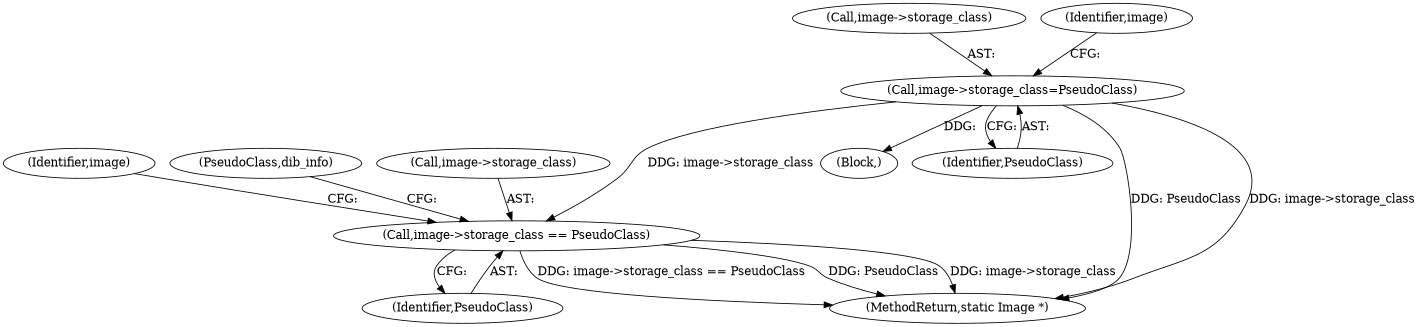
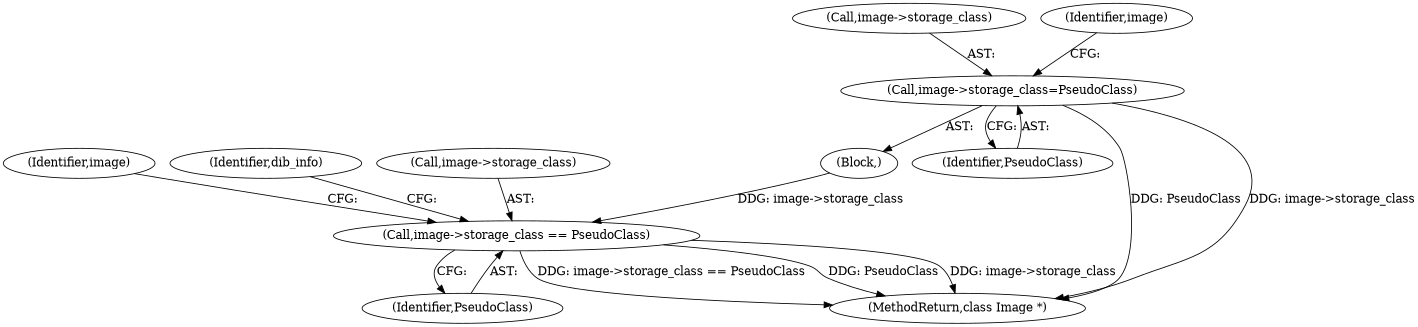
(962, 127) -> (962, 127)
(713, 129) -> (716, 199)
(266, 163) -> (266, 163)
(958, 308) -> (958, 308)
